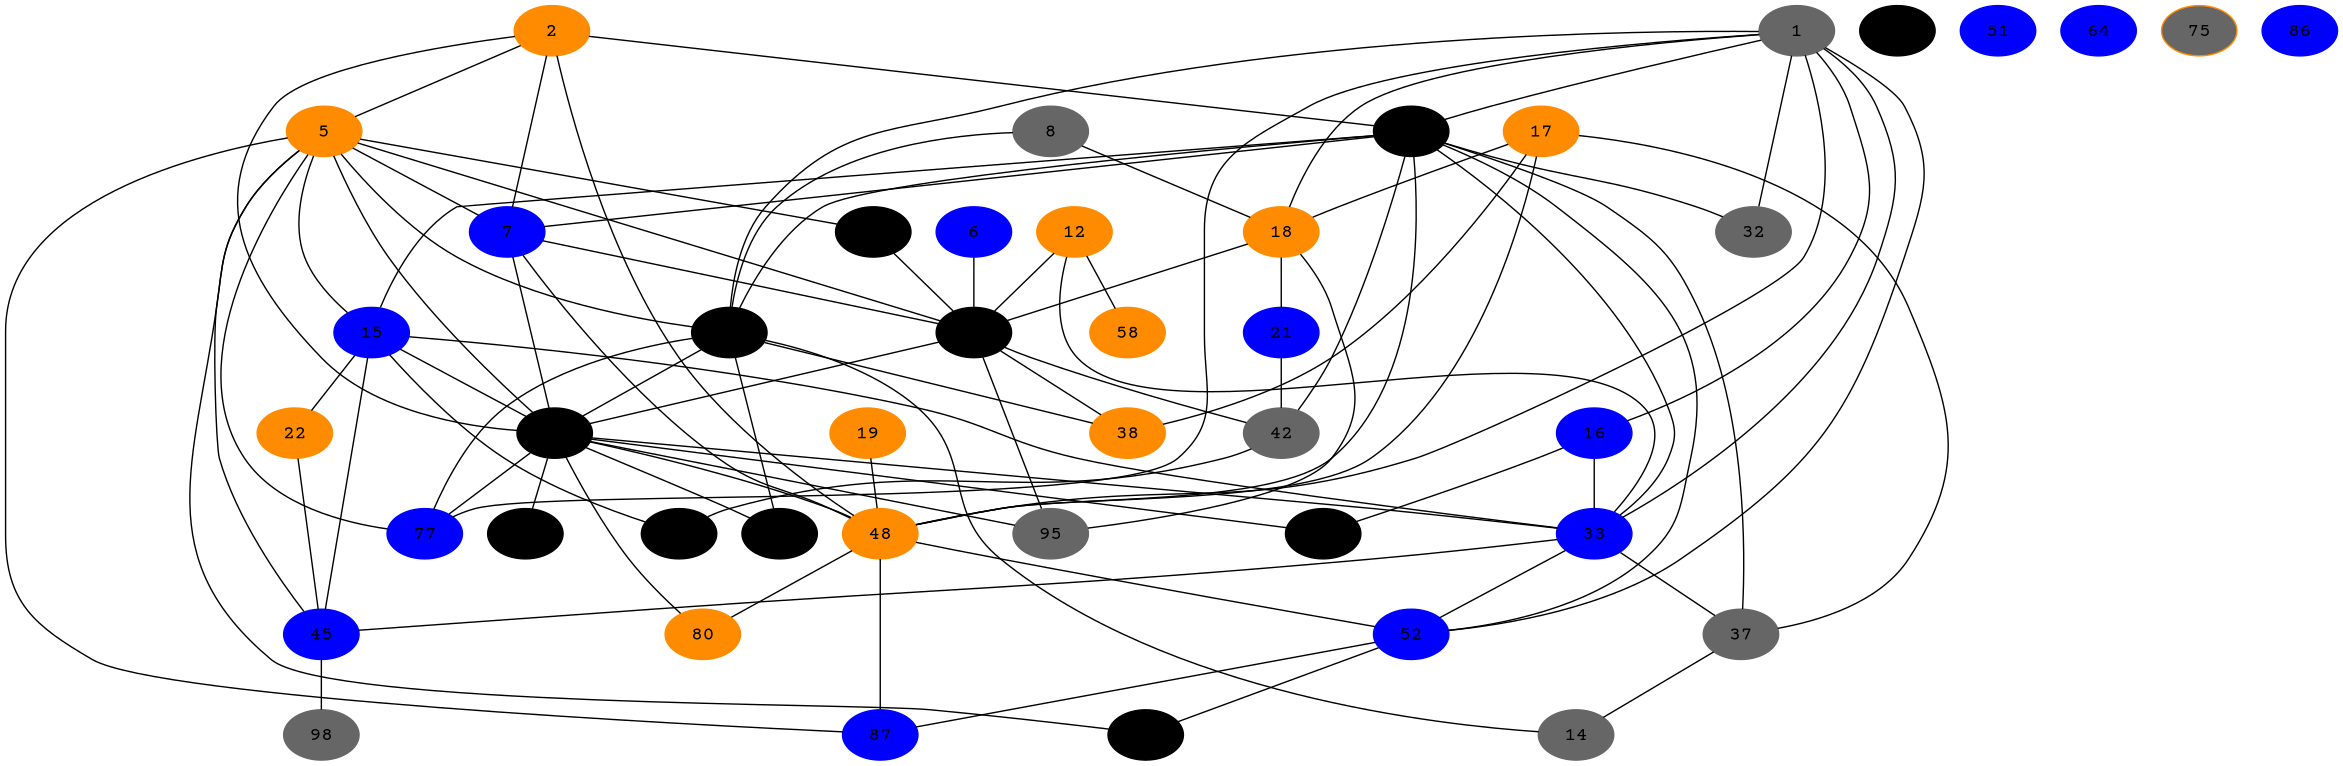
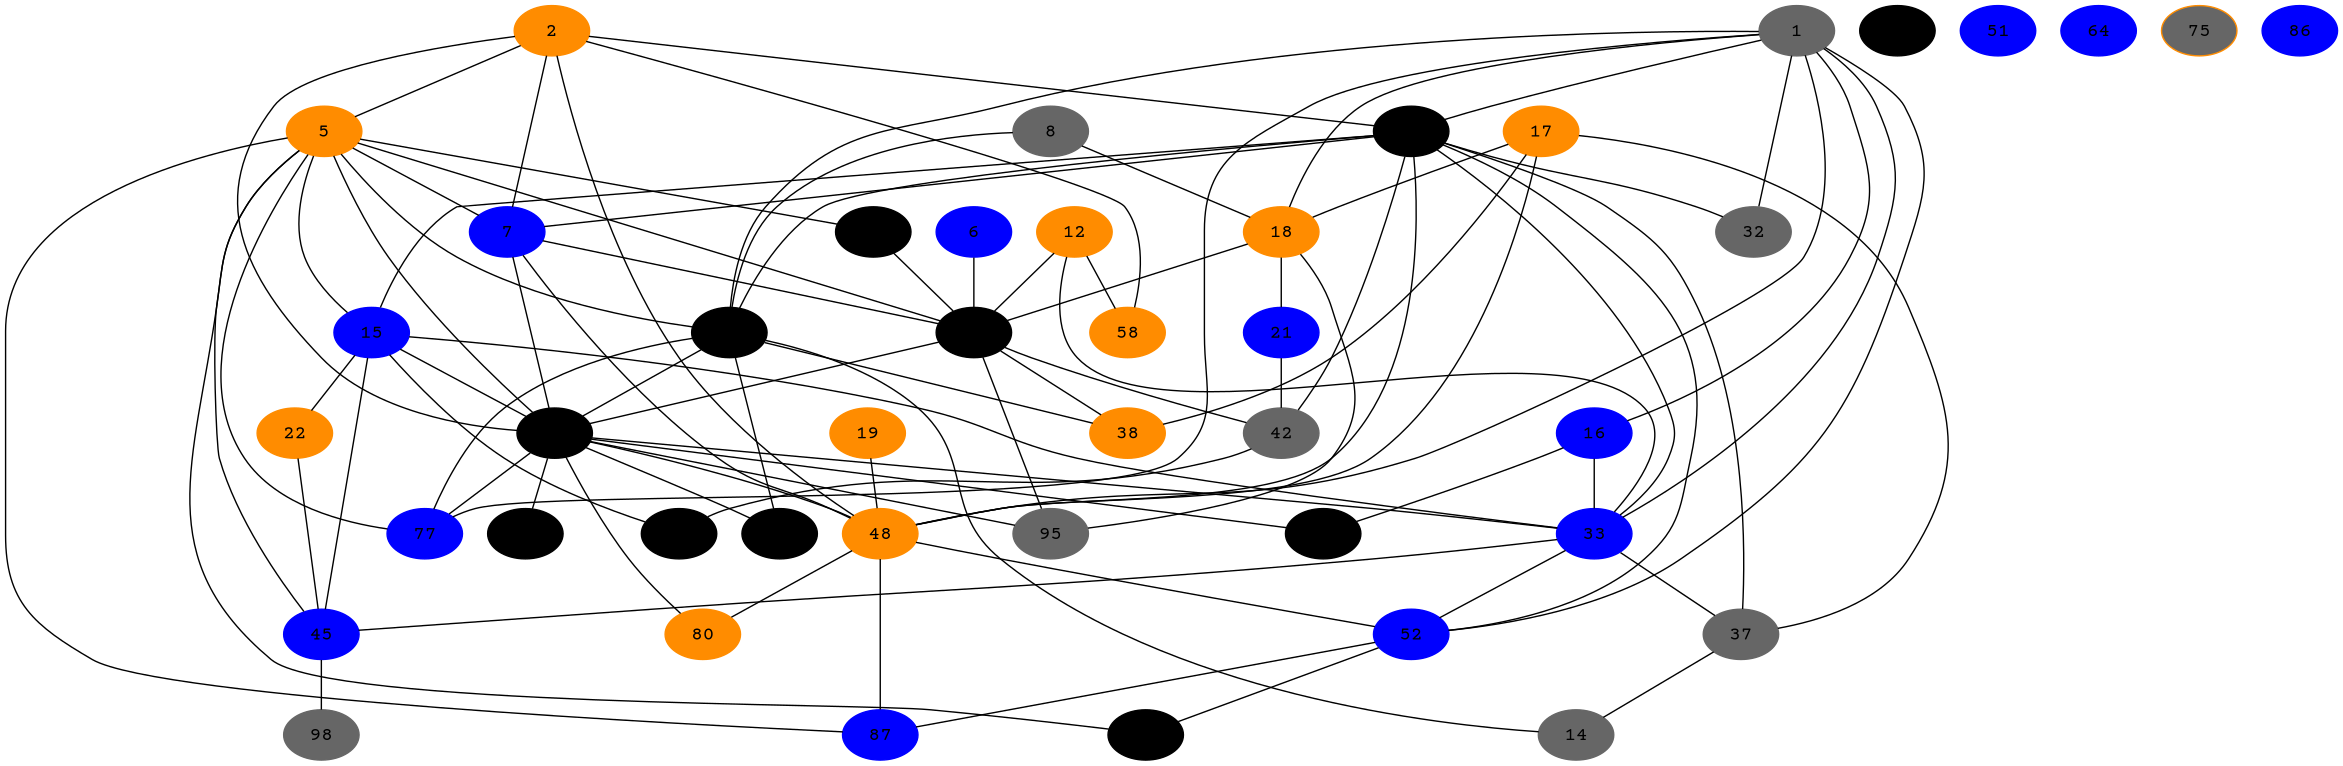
none -> (876, 123)
